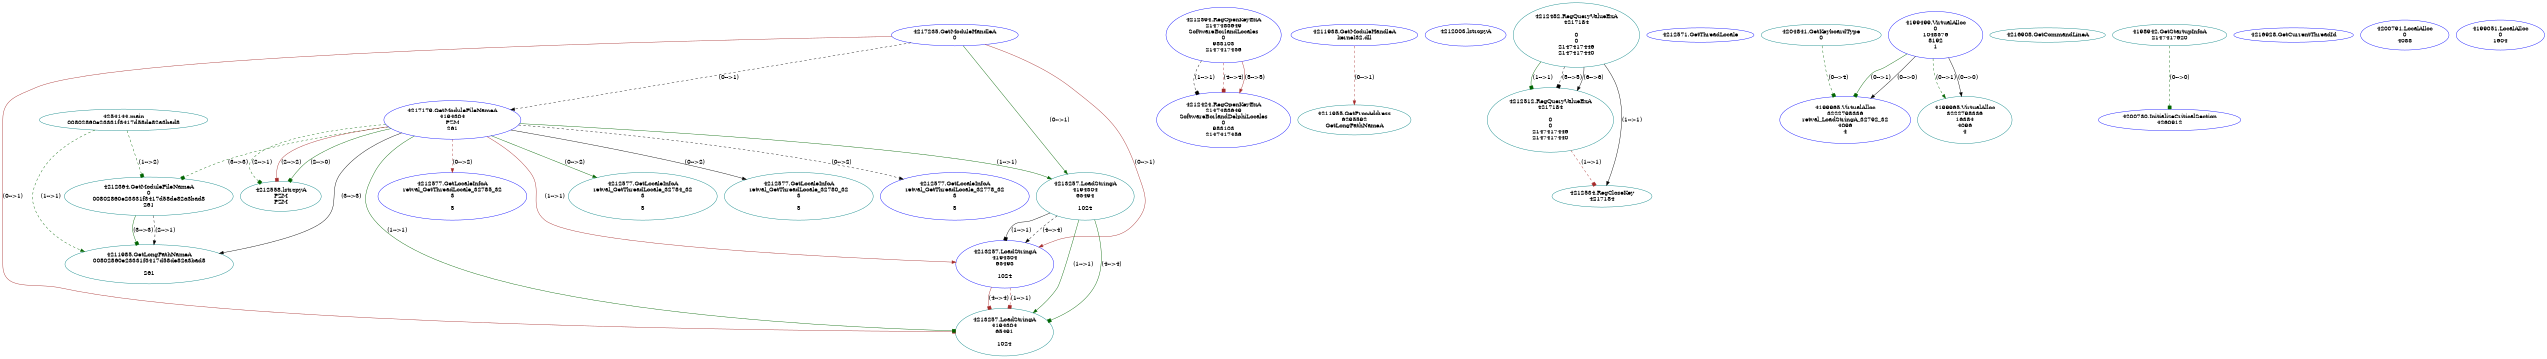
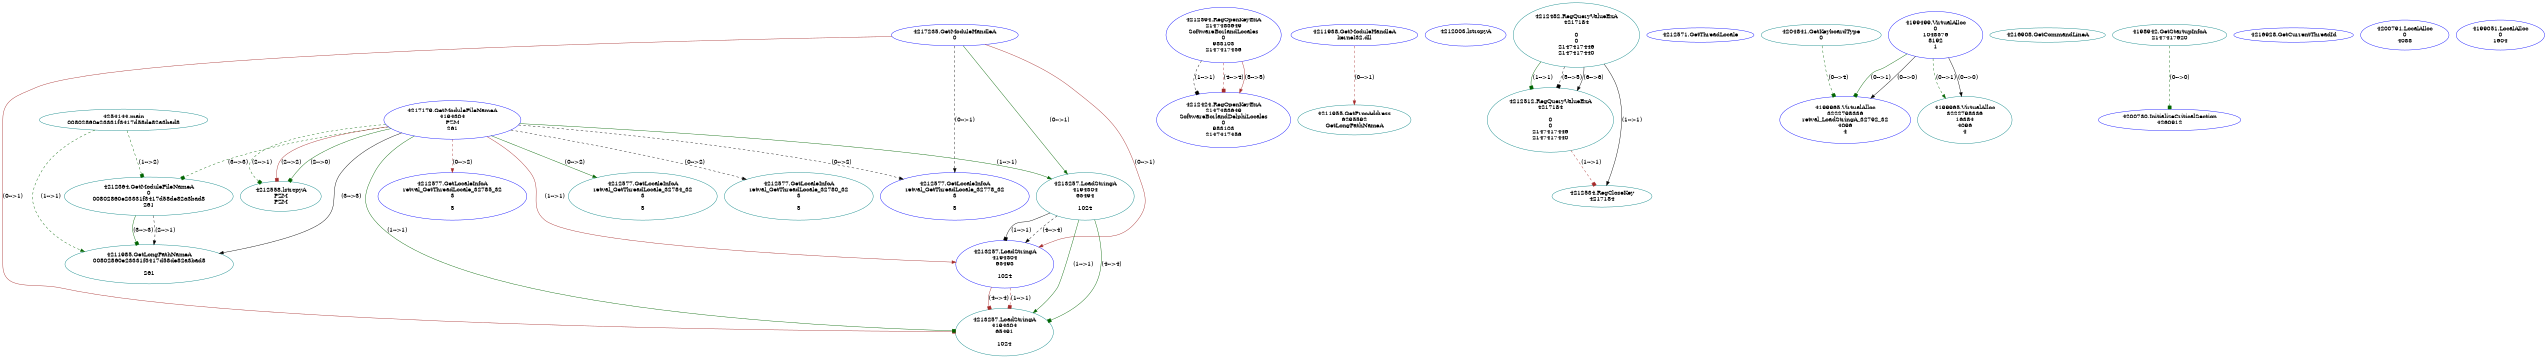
(713, 76) -> (955, 107)
(627, 152) -> (627, 152)
